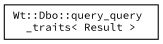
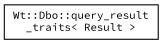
(81, 22) -> (81, 22)
